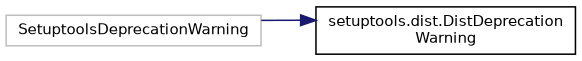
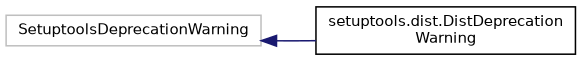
(281, 20) -> (296, 41)
